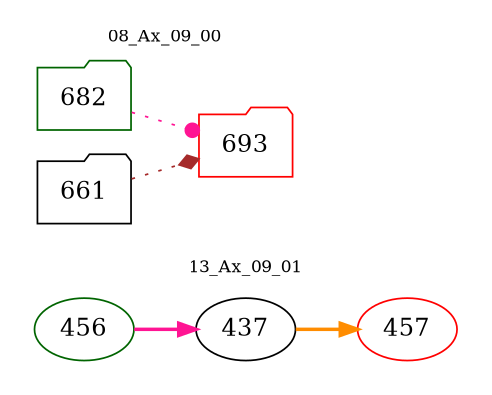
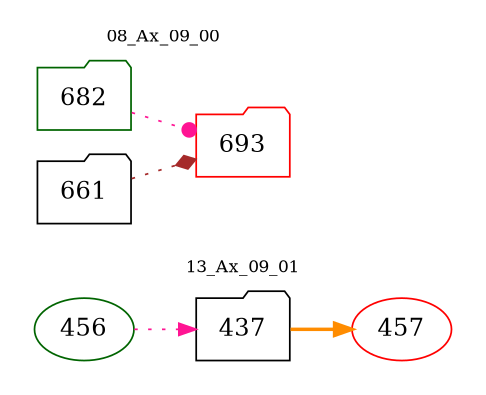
(156, 329) -> (156, 329)
(246, 329) -> (243, 329)
